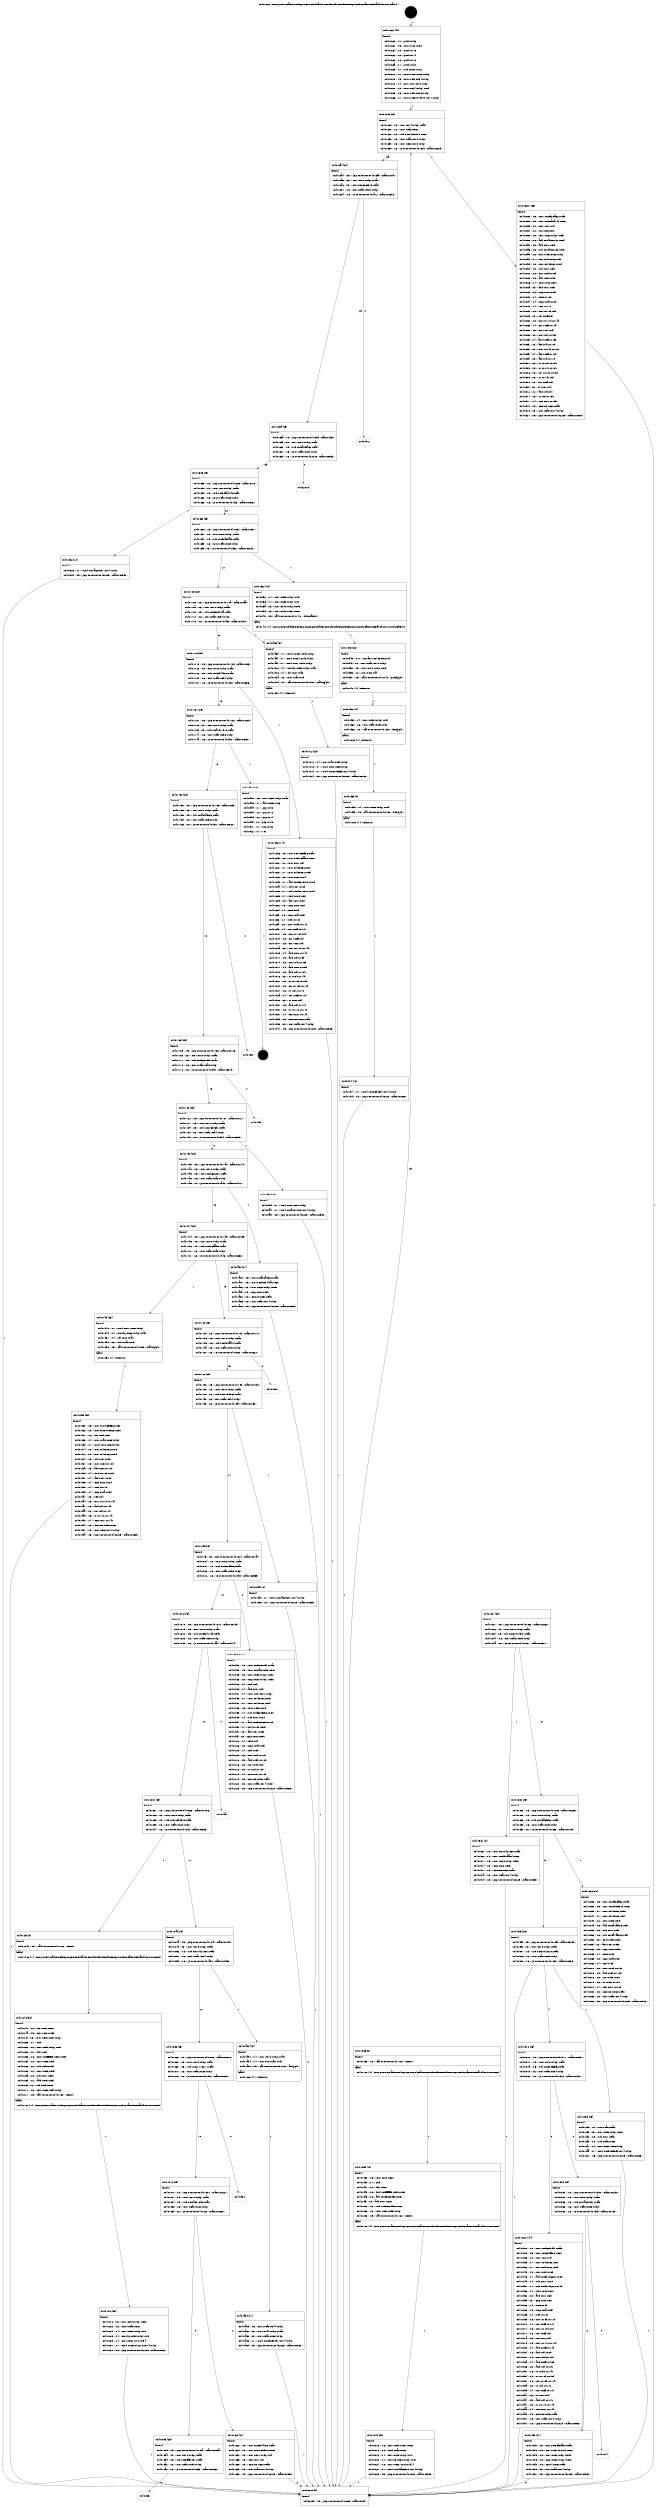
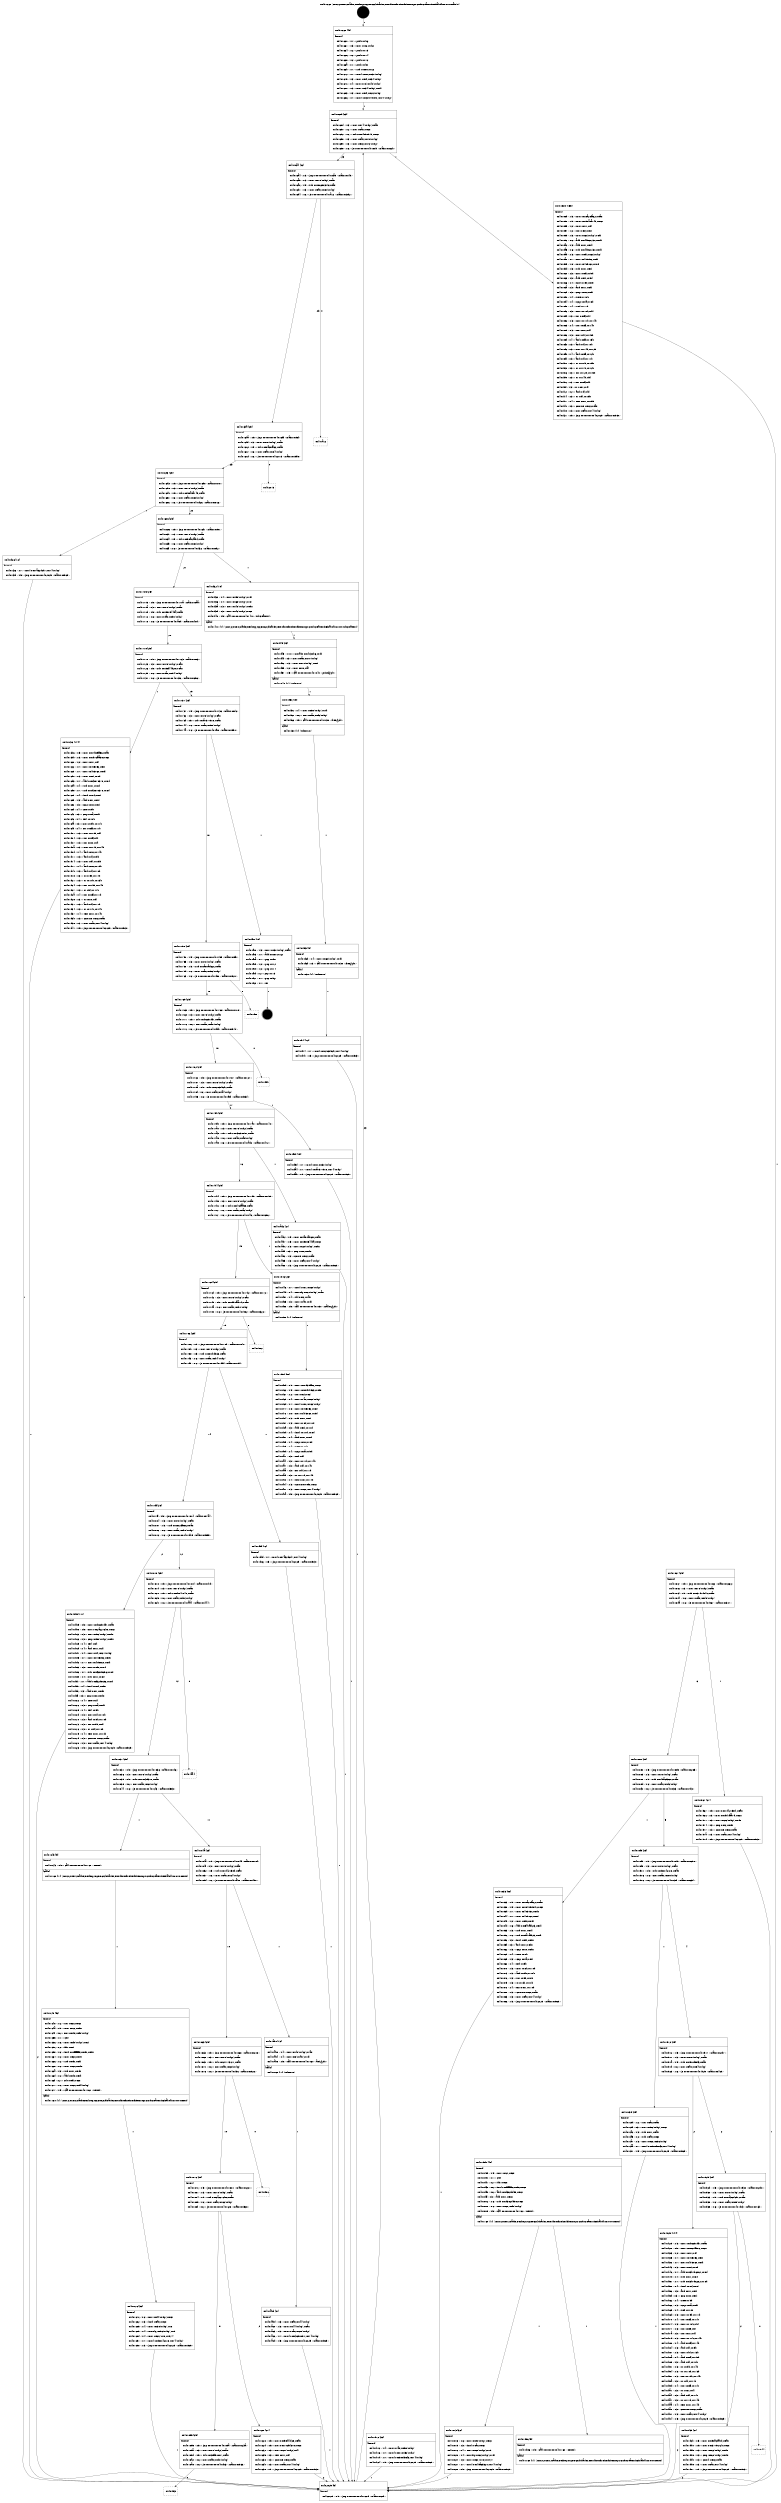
(298, 668) -> none
(427, 2119) -> (570, 2330)
(512, 2292) -> (440, 2252)
